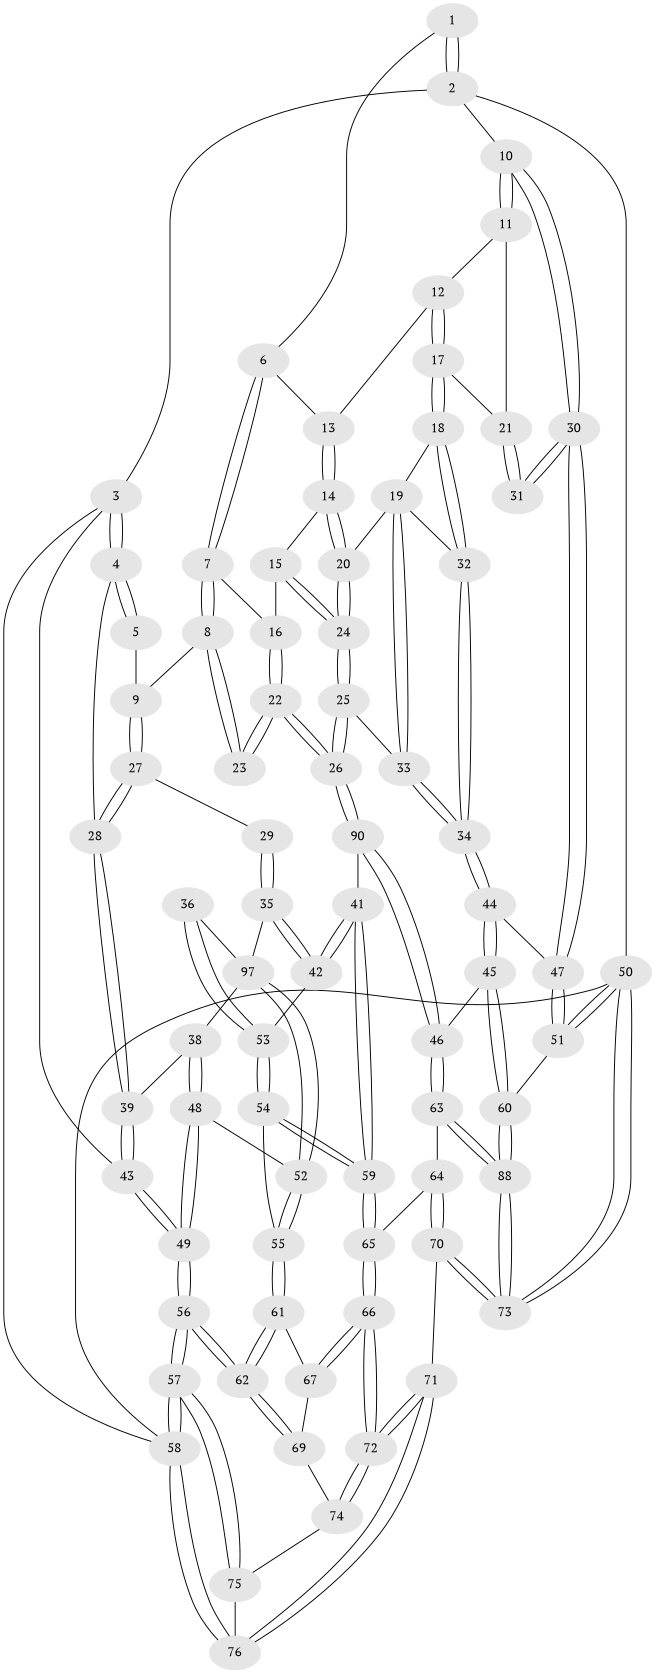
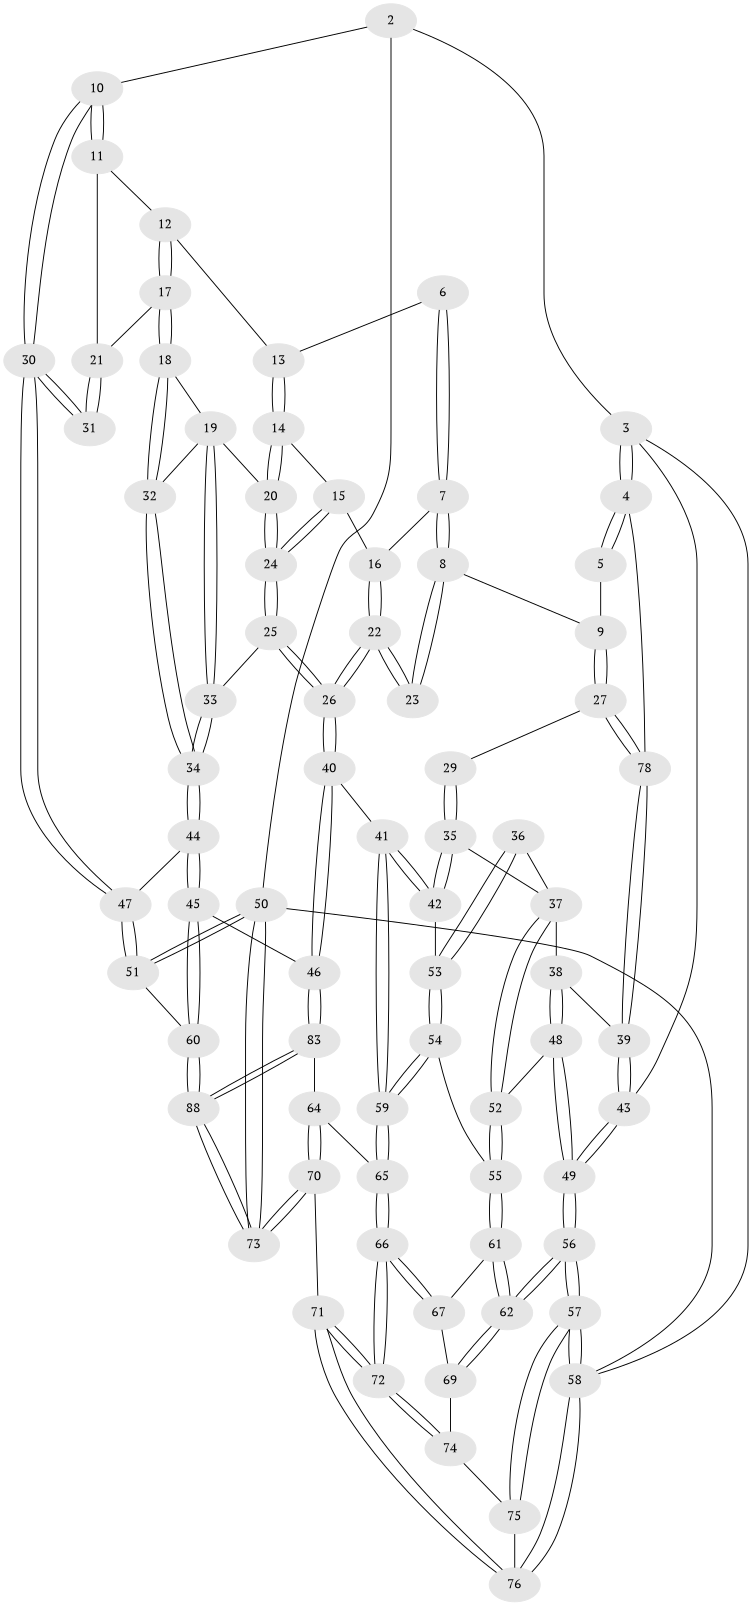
(452, 21) -> none
(95, 837) -> (645, 769)
(358, 837) -> (330, 769)
(248, 973) -> (556, 905)
(437, 1109) -> (314, 1041)
